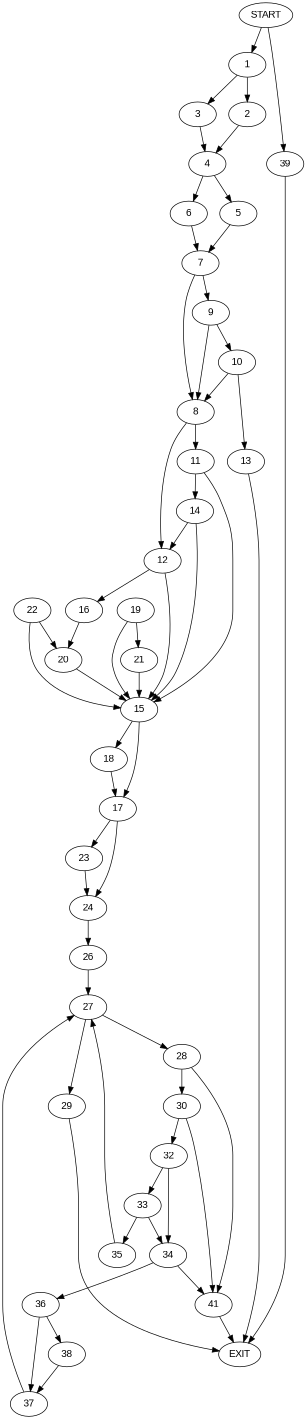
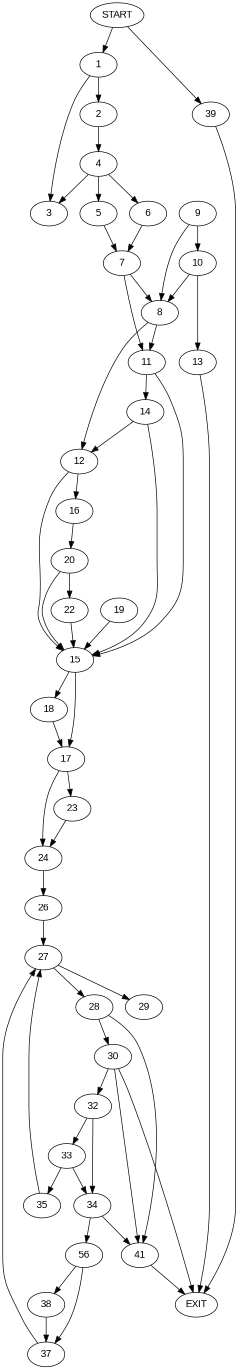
(202, 136) -> (76, 186)
(205, 284) -> (131, 310)
(46, 632) -> (70, 582)
(139, 660) -> none
(82, 1275) -> (160, 1181)
(41, 1305) -> (84, 1255)
